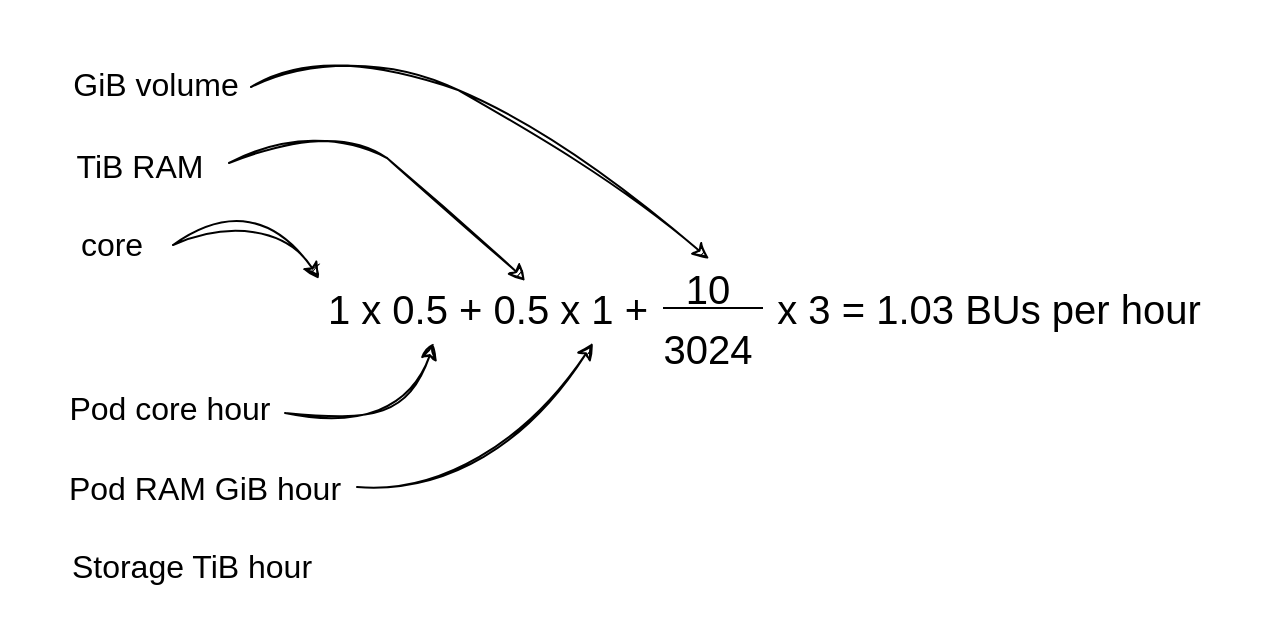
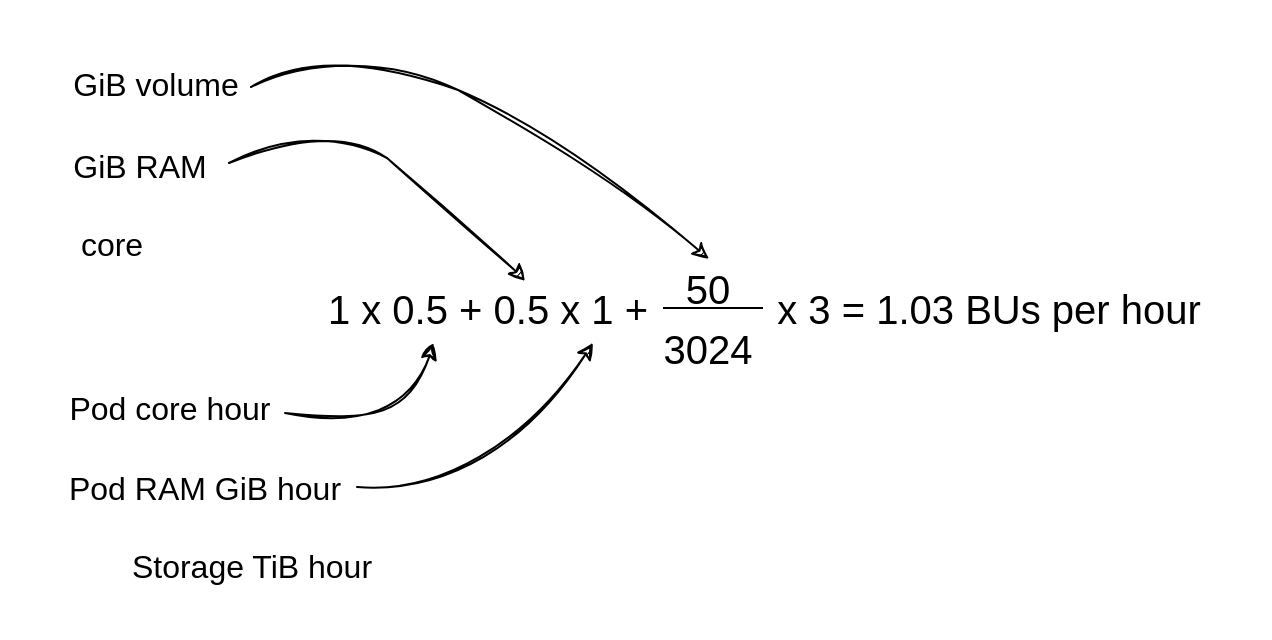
(141, 167) -> (141, 167)
(291, 244) -> none
(709, 289) -> (709, 289)
(193, 567) -> (253, 567)
